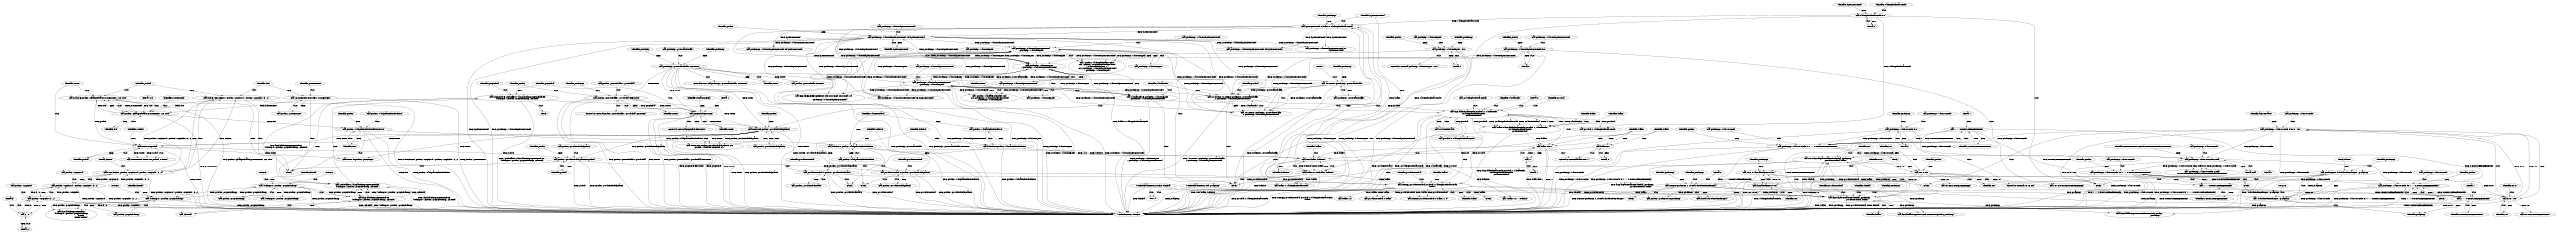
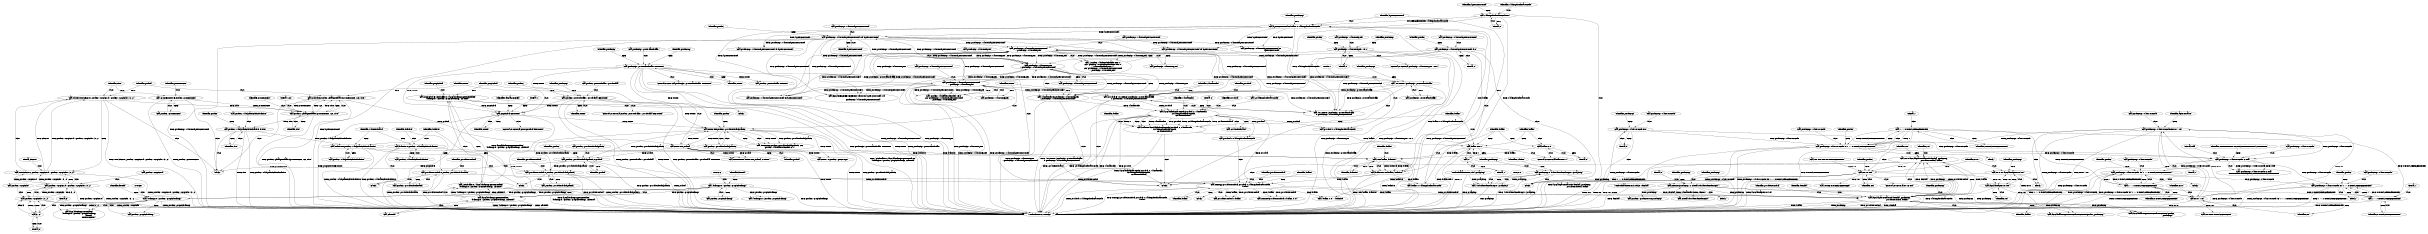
(1466, 21) -> (1428, 21)
(1395, 98) -> (1483, 98)
(1330, 114) -> none
(928, 121) -> (393, 138)
(136, 129) -> none
(687, 129) -> (523, 129)
(1082, 153) -> (919, 153)
(1465, 153) -> (1510, 153)
(2344, 160) -> (1516, 160)
(2233, 164) -> none
(262, 173) -> none
(1992, 180) -> (1846, 166)
(1697, 192) -> (1684, 192)
(1705, 192) -> (1699, 192)
(1738, 192) -> (1759, 192)
(1153, 199) -> none
(1345, 199) -> none
(2259, 205) -> (1487, 199)
(1414, 212) -> none
(2416, 215) -> none
